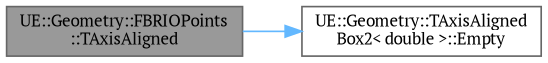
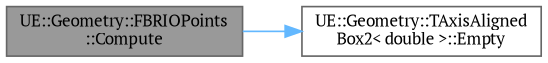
(125, 31) -> (125, 31)
